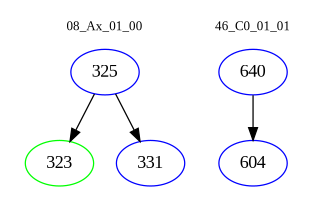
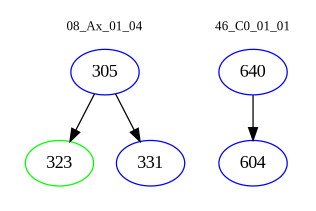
(105, 27) -> (105, 27)
(105, 72) -> (105, 72)
